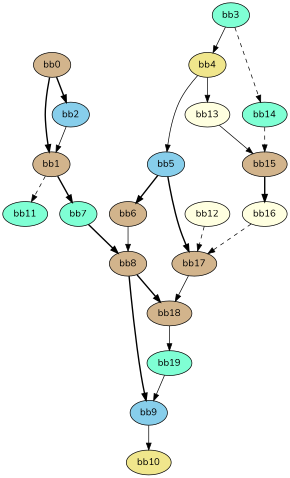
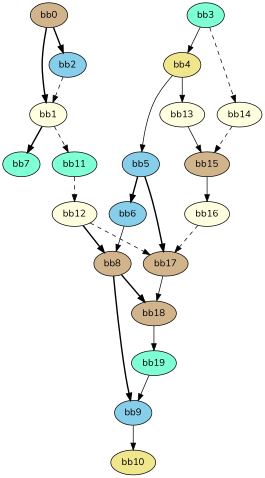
(265, 115) -> (240, 115)
(62, 136) -> (59, 87)
(51, 164) -> (48, 115)
none -> (75, 186)
(265, 186) -> (207, 186)
(128, 214) -> (128, 214)
(101, 236) -> (91, 236)
